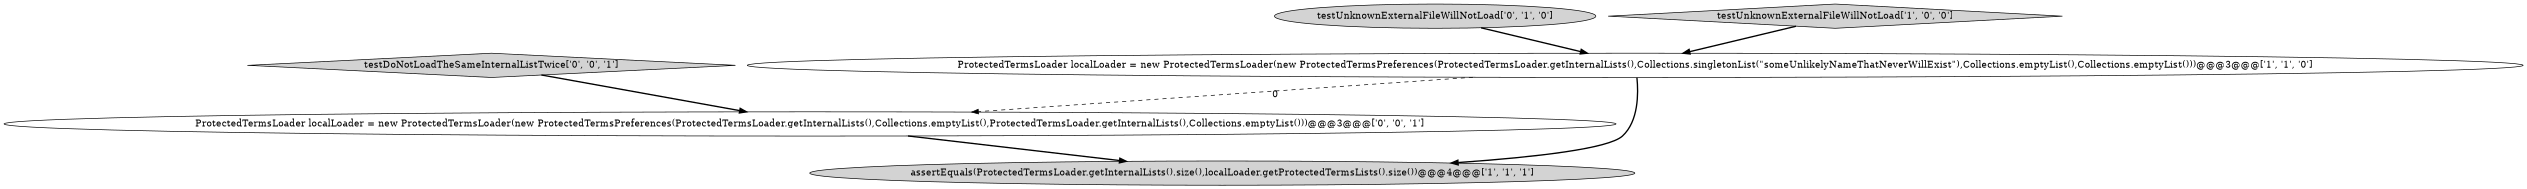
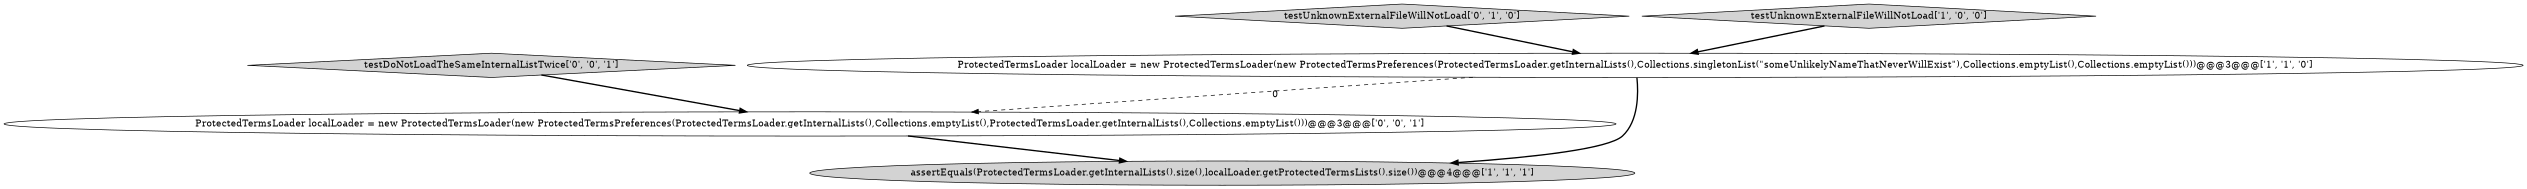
(1435, 16) -> (1402, 16)
